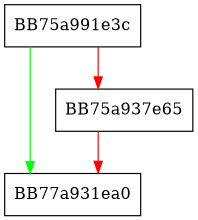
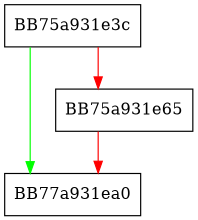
(73, 26) -> (73, 26)
(124, 110) -> (124, 110)
